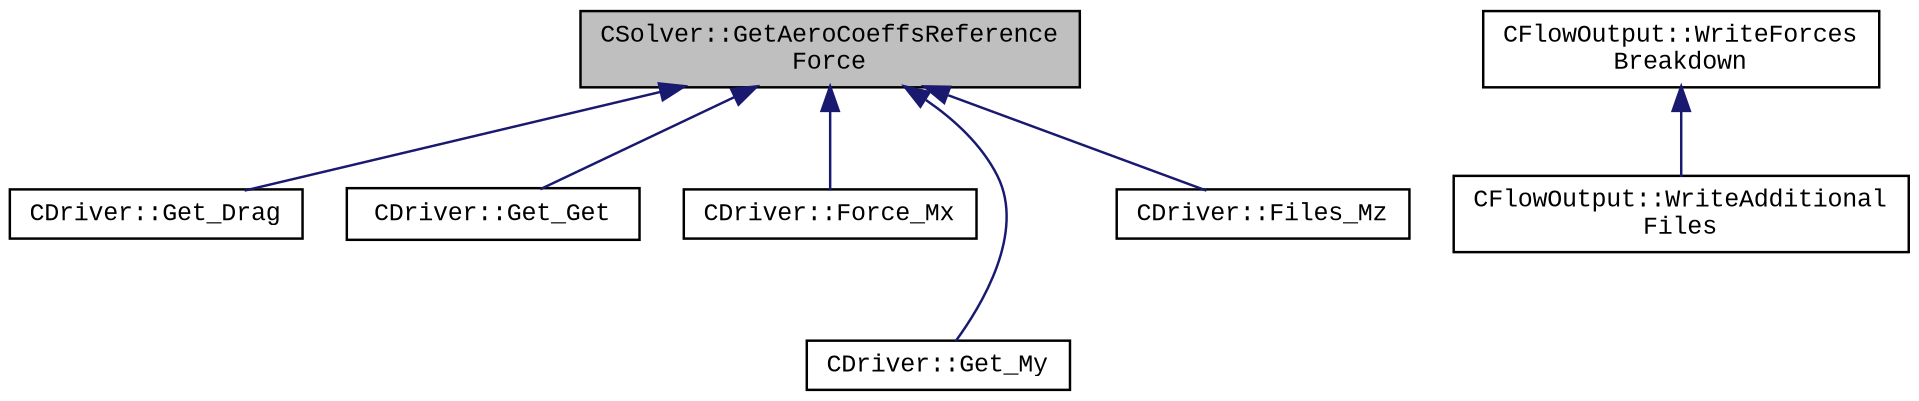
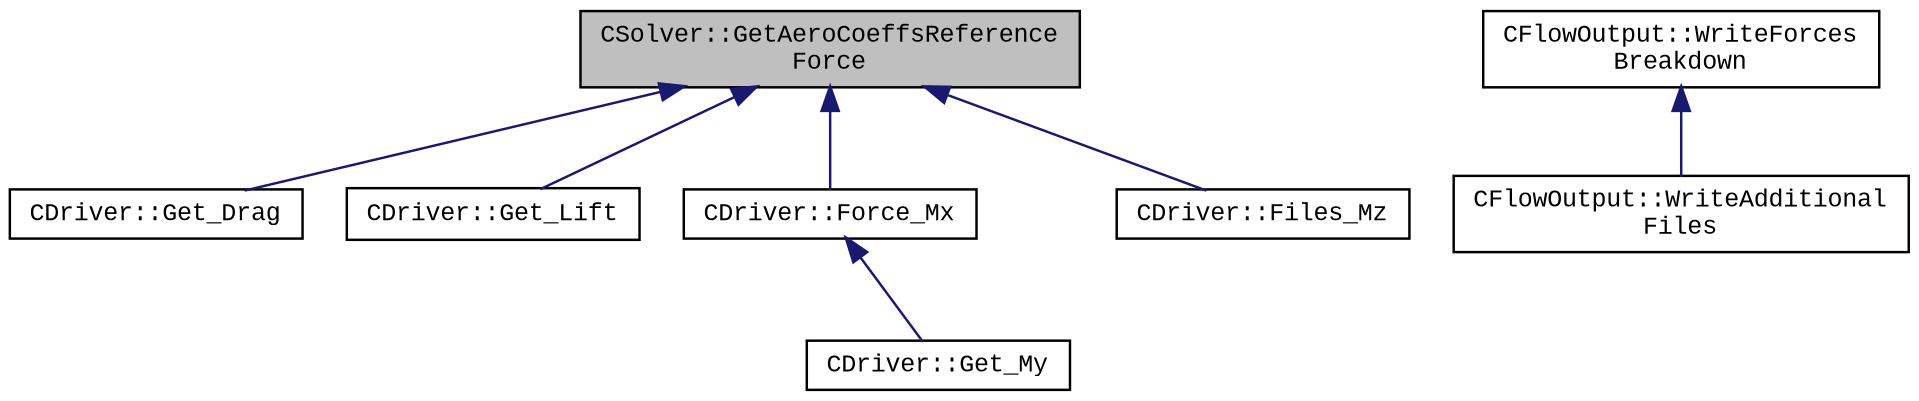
(1006, 211) -> (892, 300)
(493, 214) -> (493, 214)
